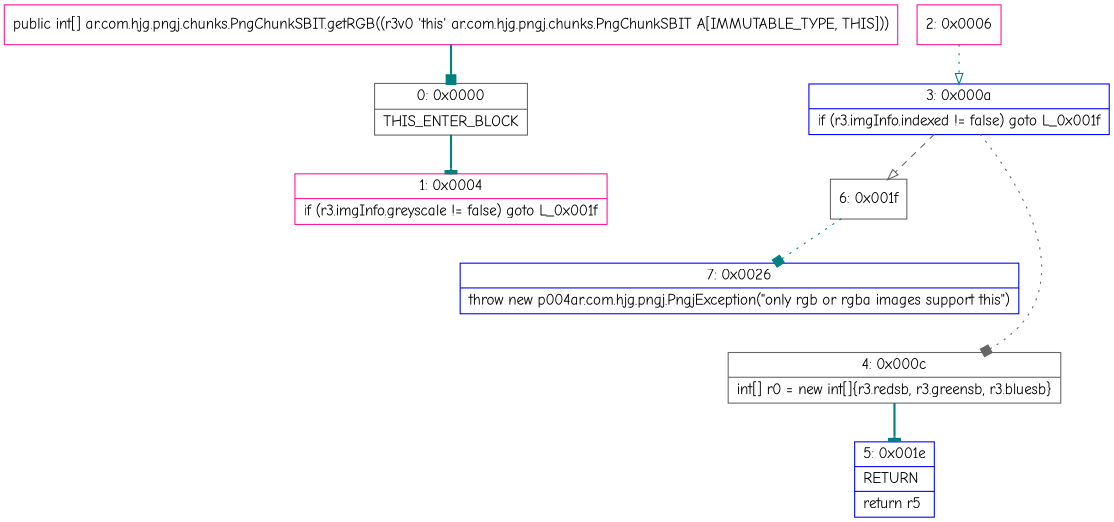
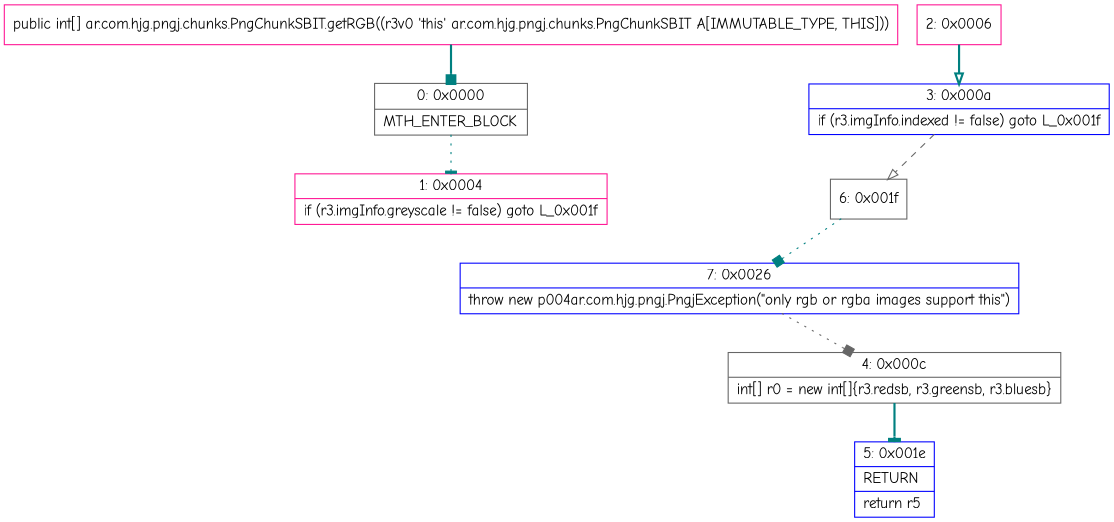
(959, 59) -> (959, 59)
(451, 122) -> (450, 122)
(451, 152) -> (451, 152)
(1039, 242) -> (812, 330)
